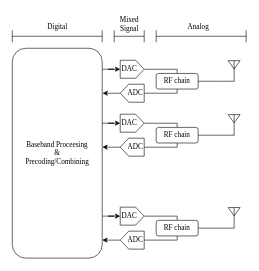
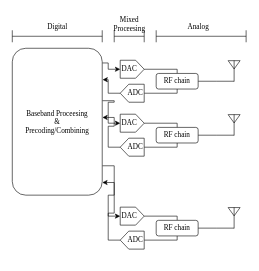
(130, 24) -> (130, 24)
(57, 153) -> (57, 122)
